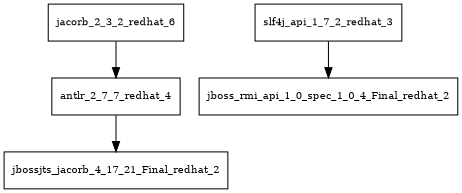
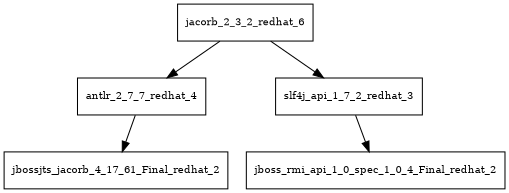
none -> (293, 56)
(116, 170) -> (116, 170)
